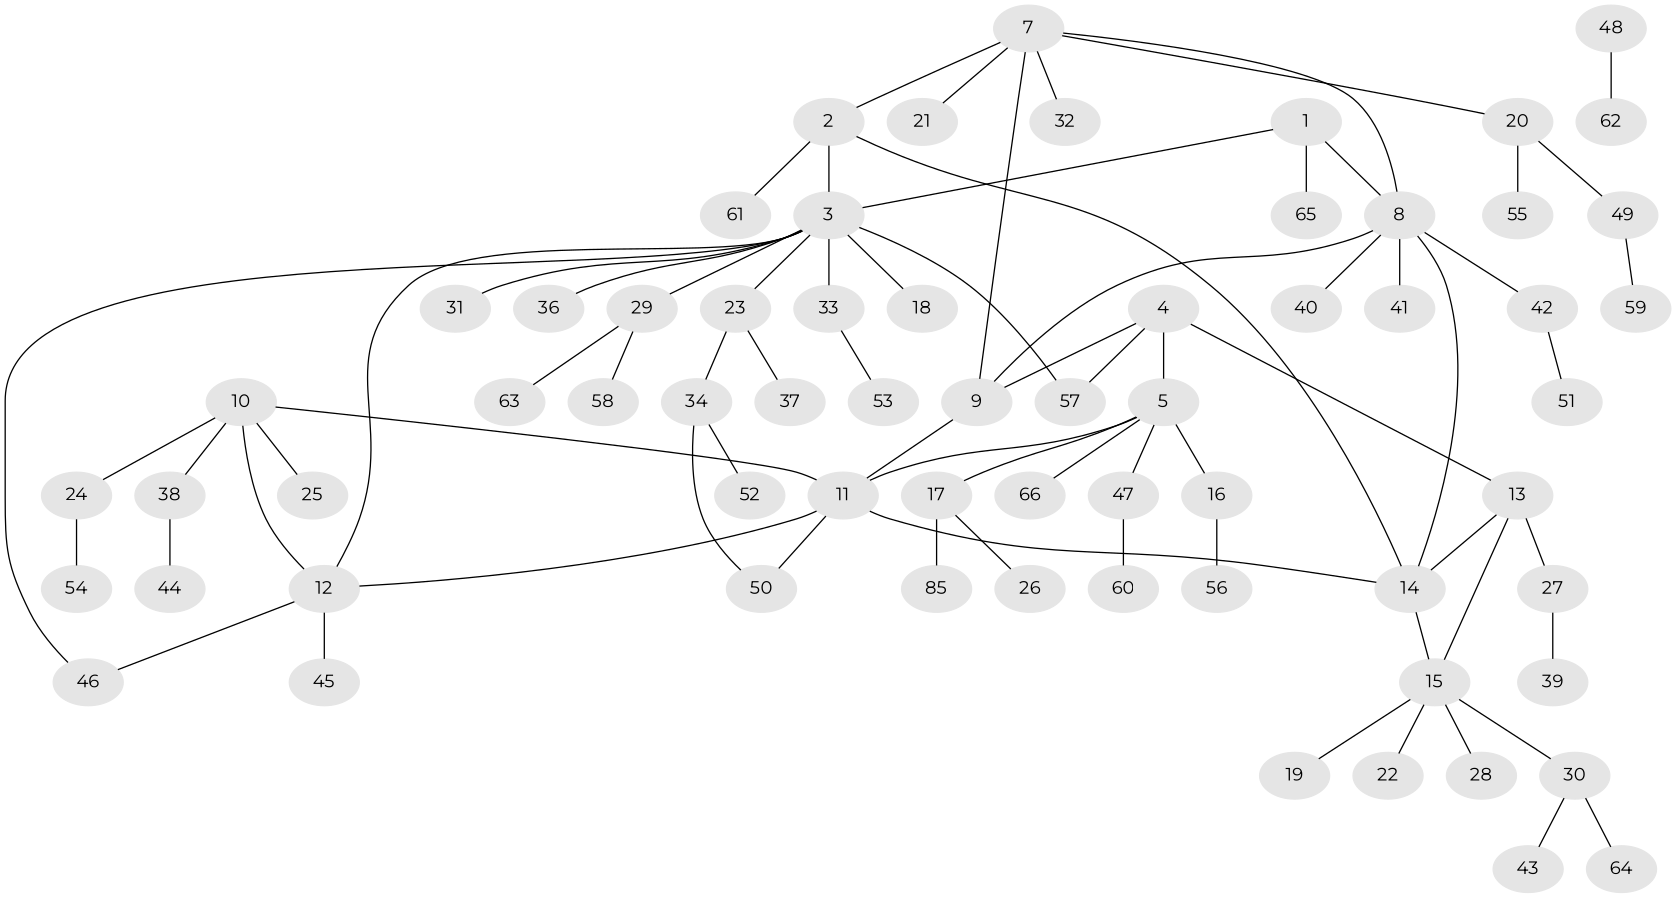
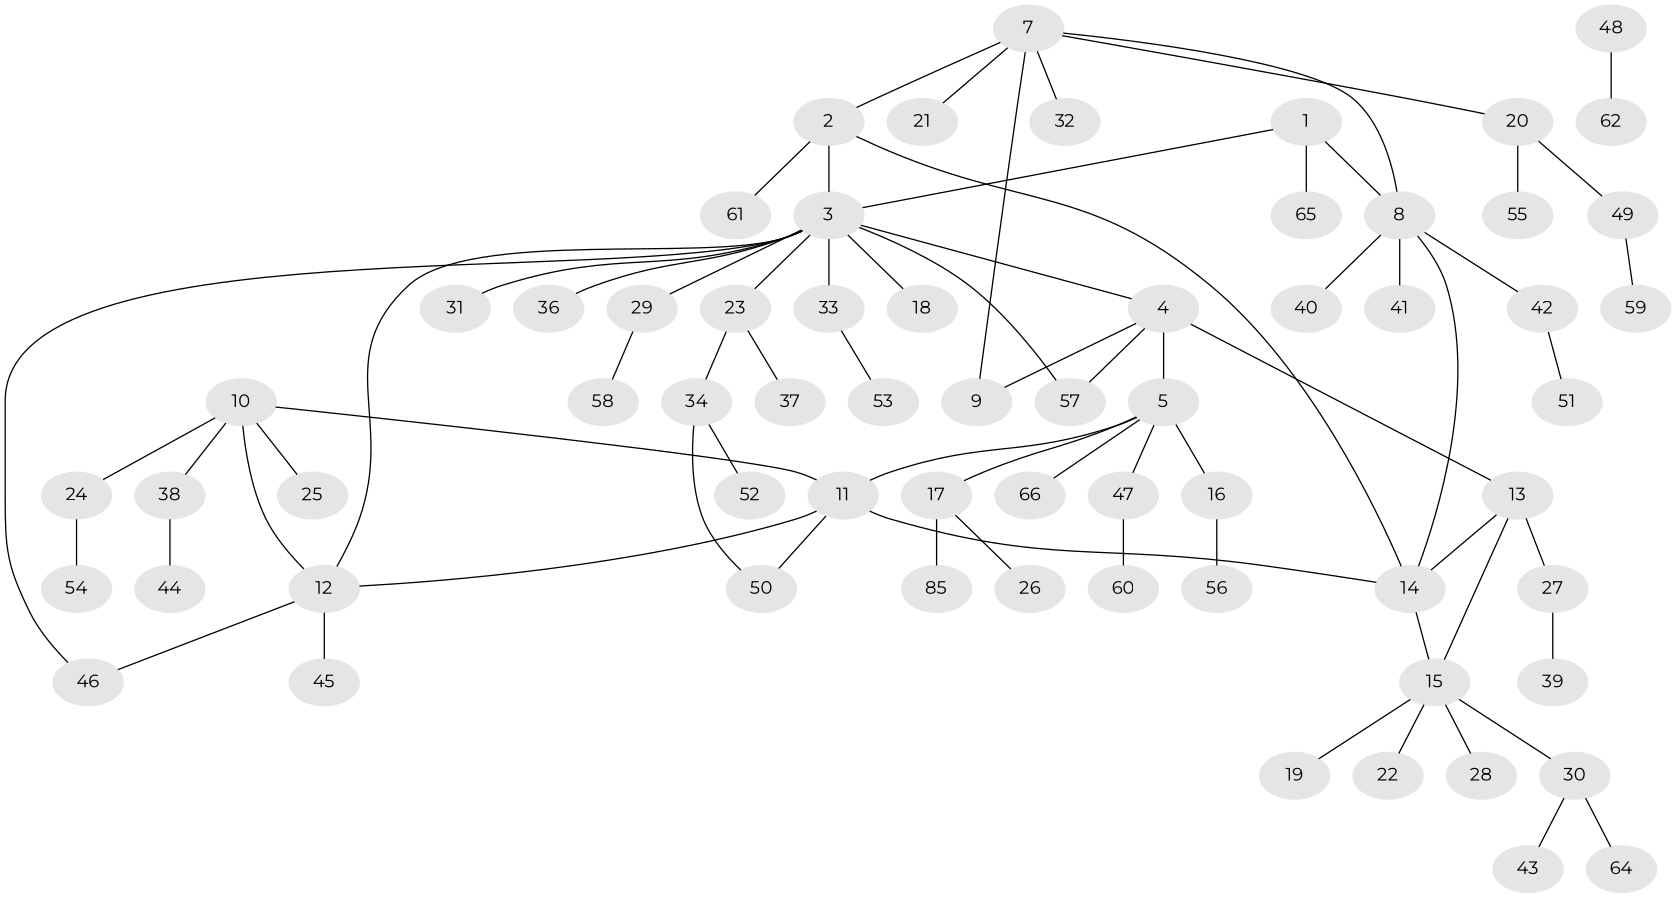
none -> (1003, 264)
(1167, 267) -> none
(510, 402) -> none
(910, 449) -> none
